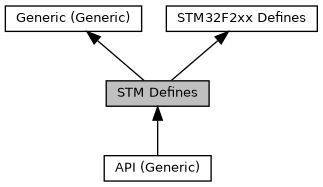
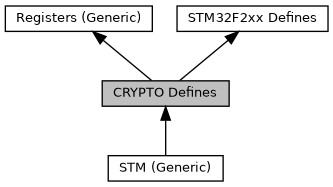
(73, 19) -> (79, 19)
(158, 94) -> (166, 94)
(158, 168) -> (166, 168)
